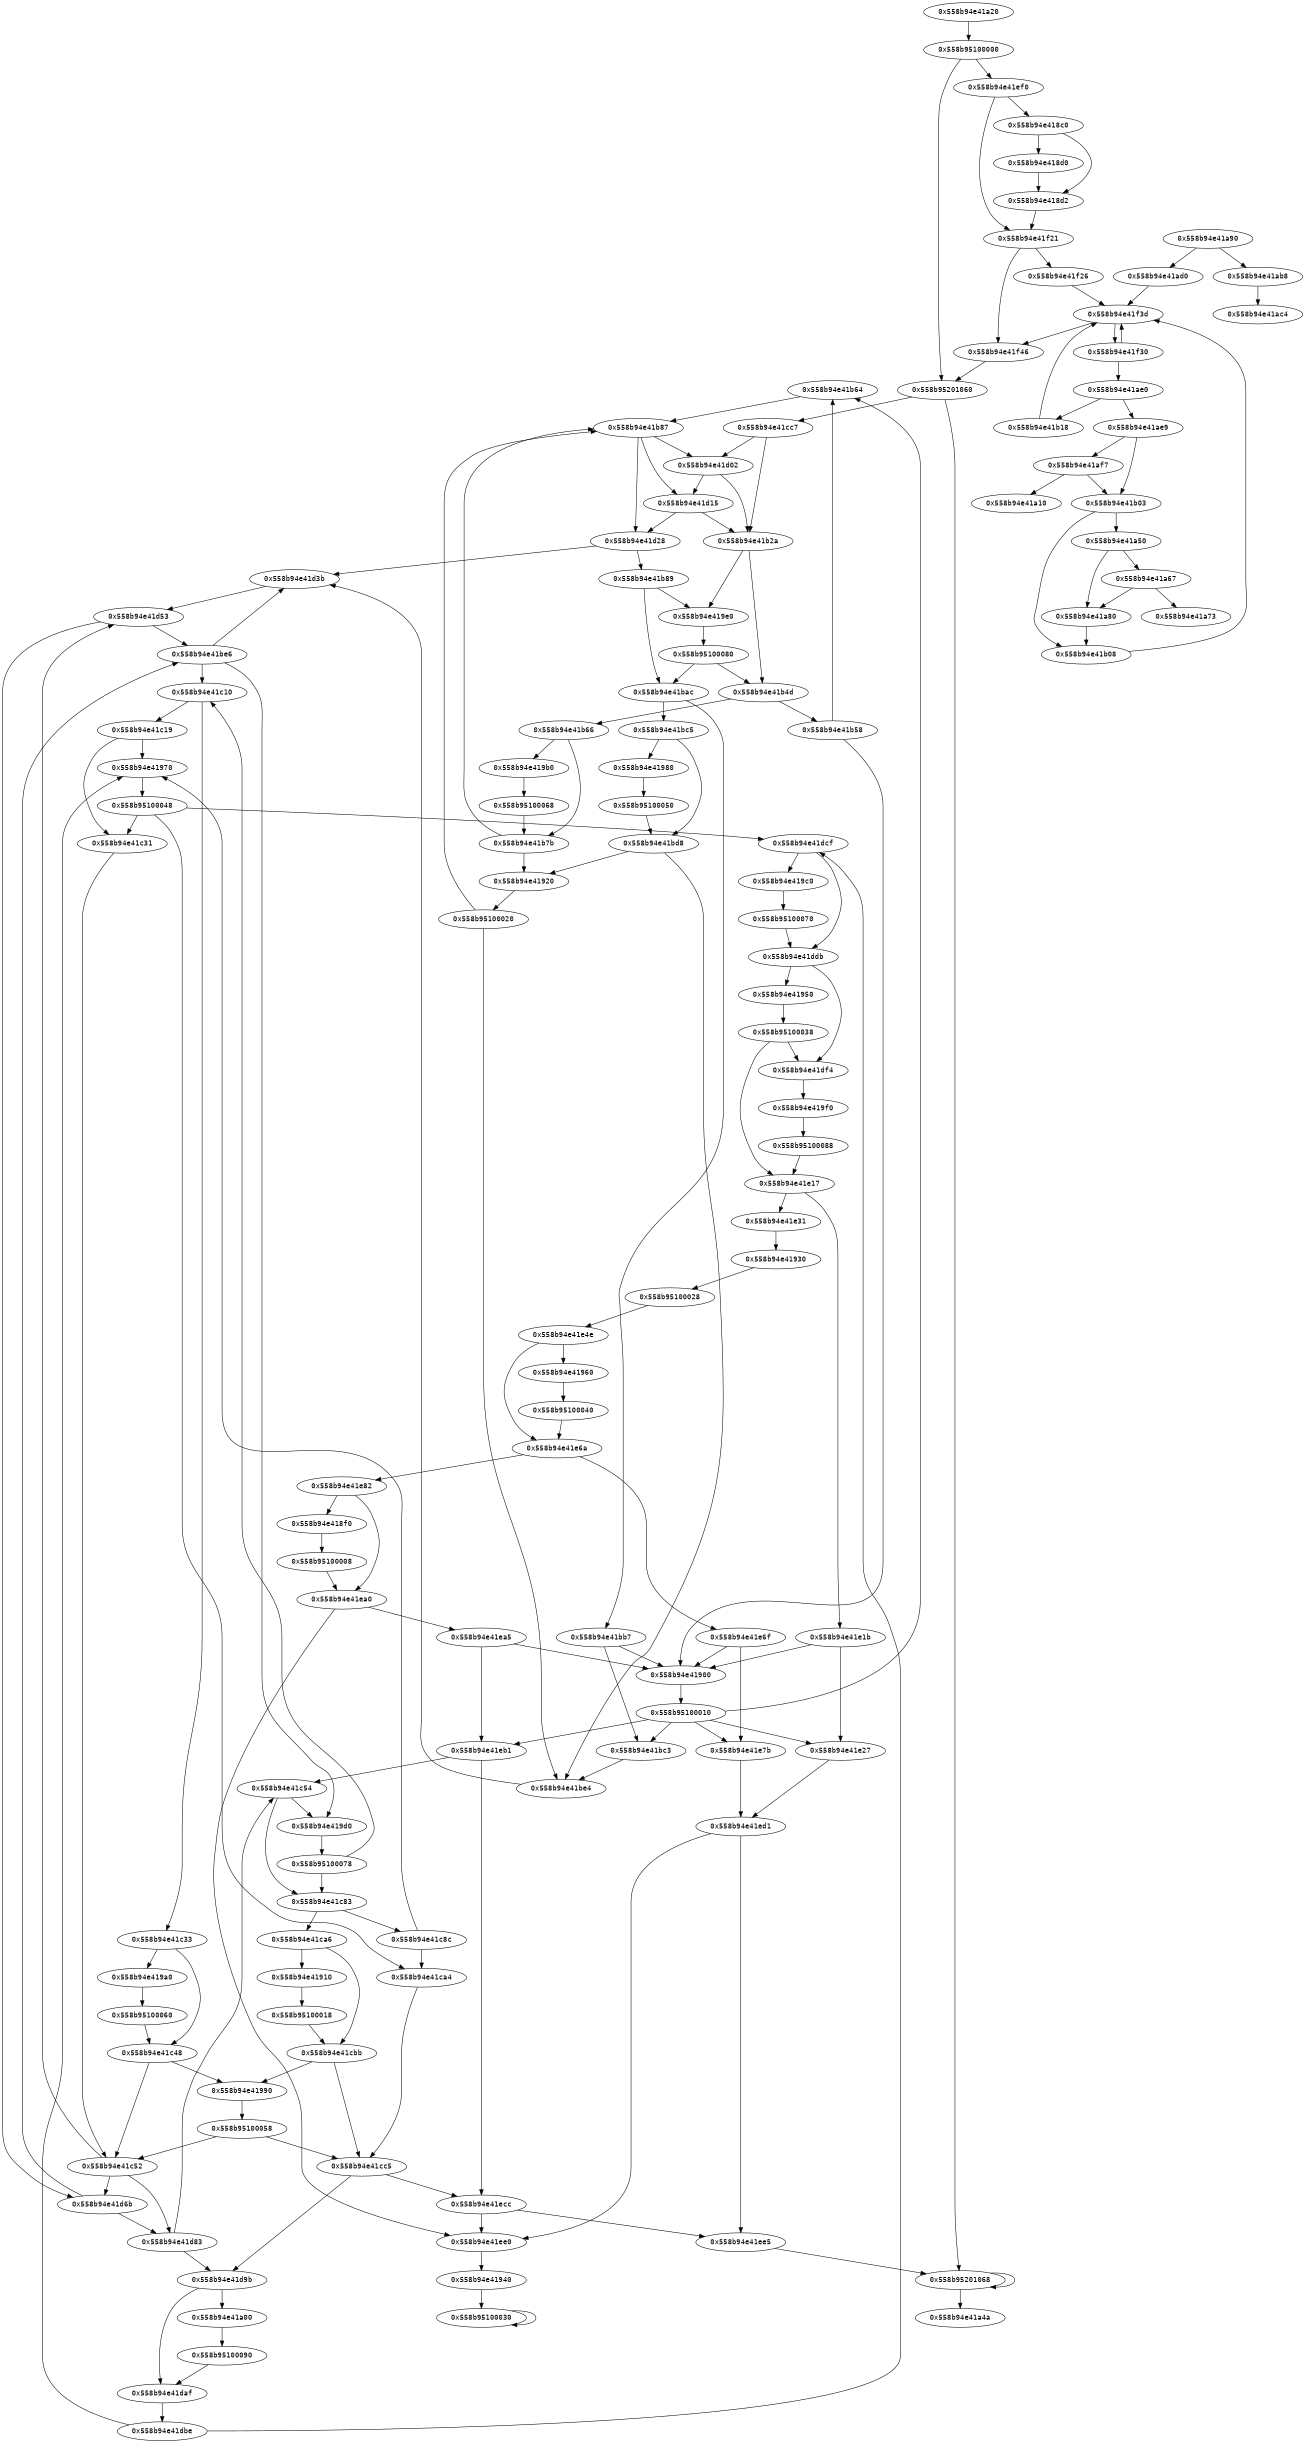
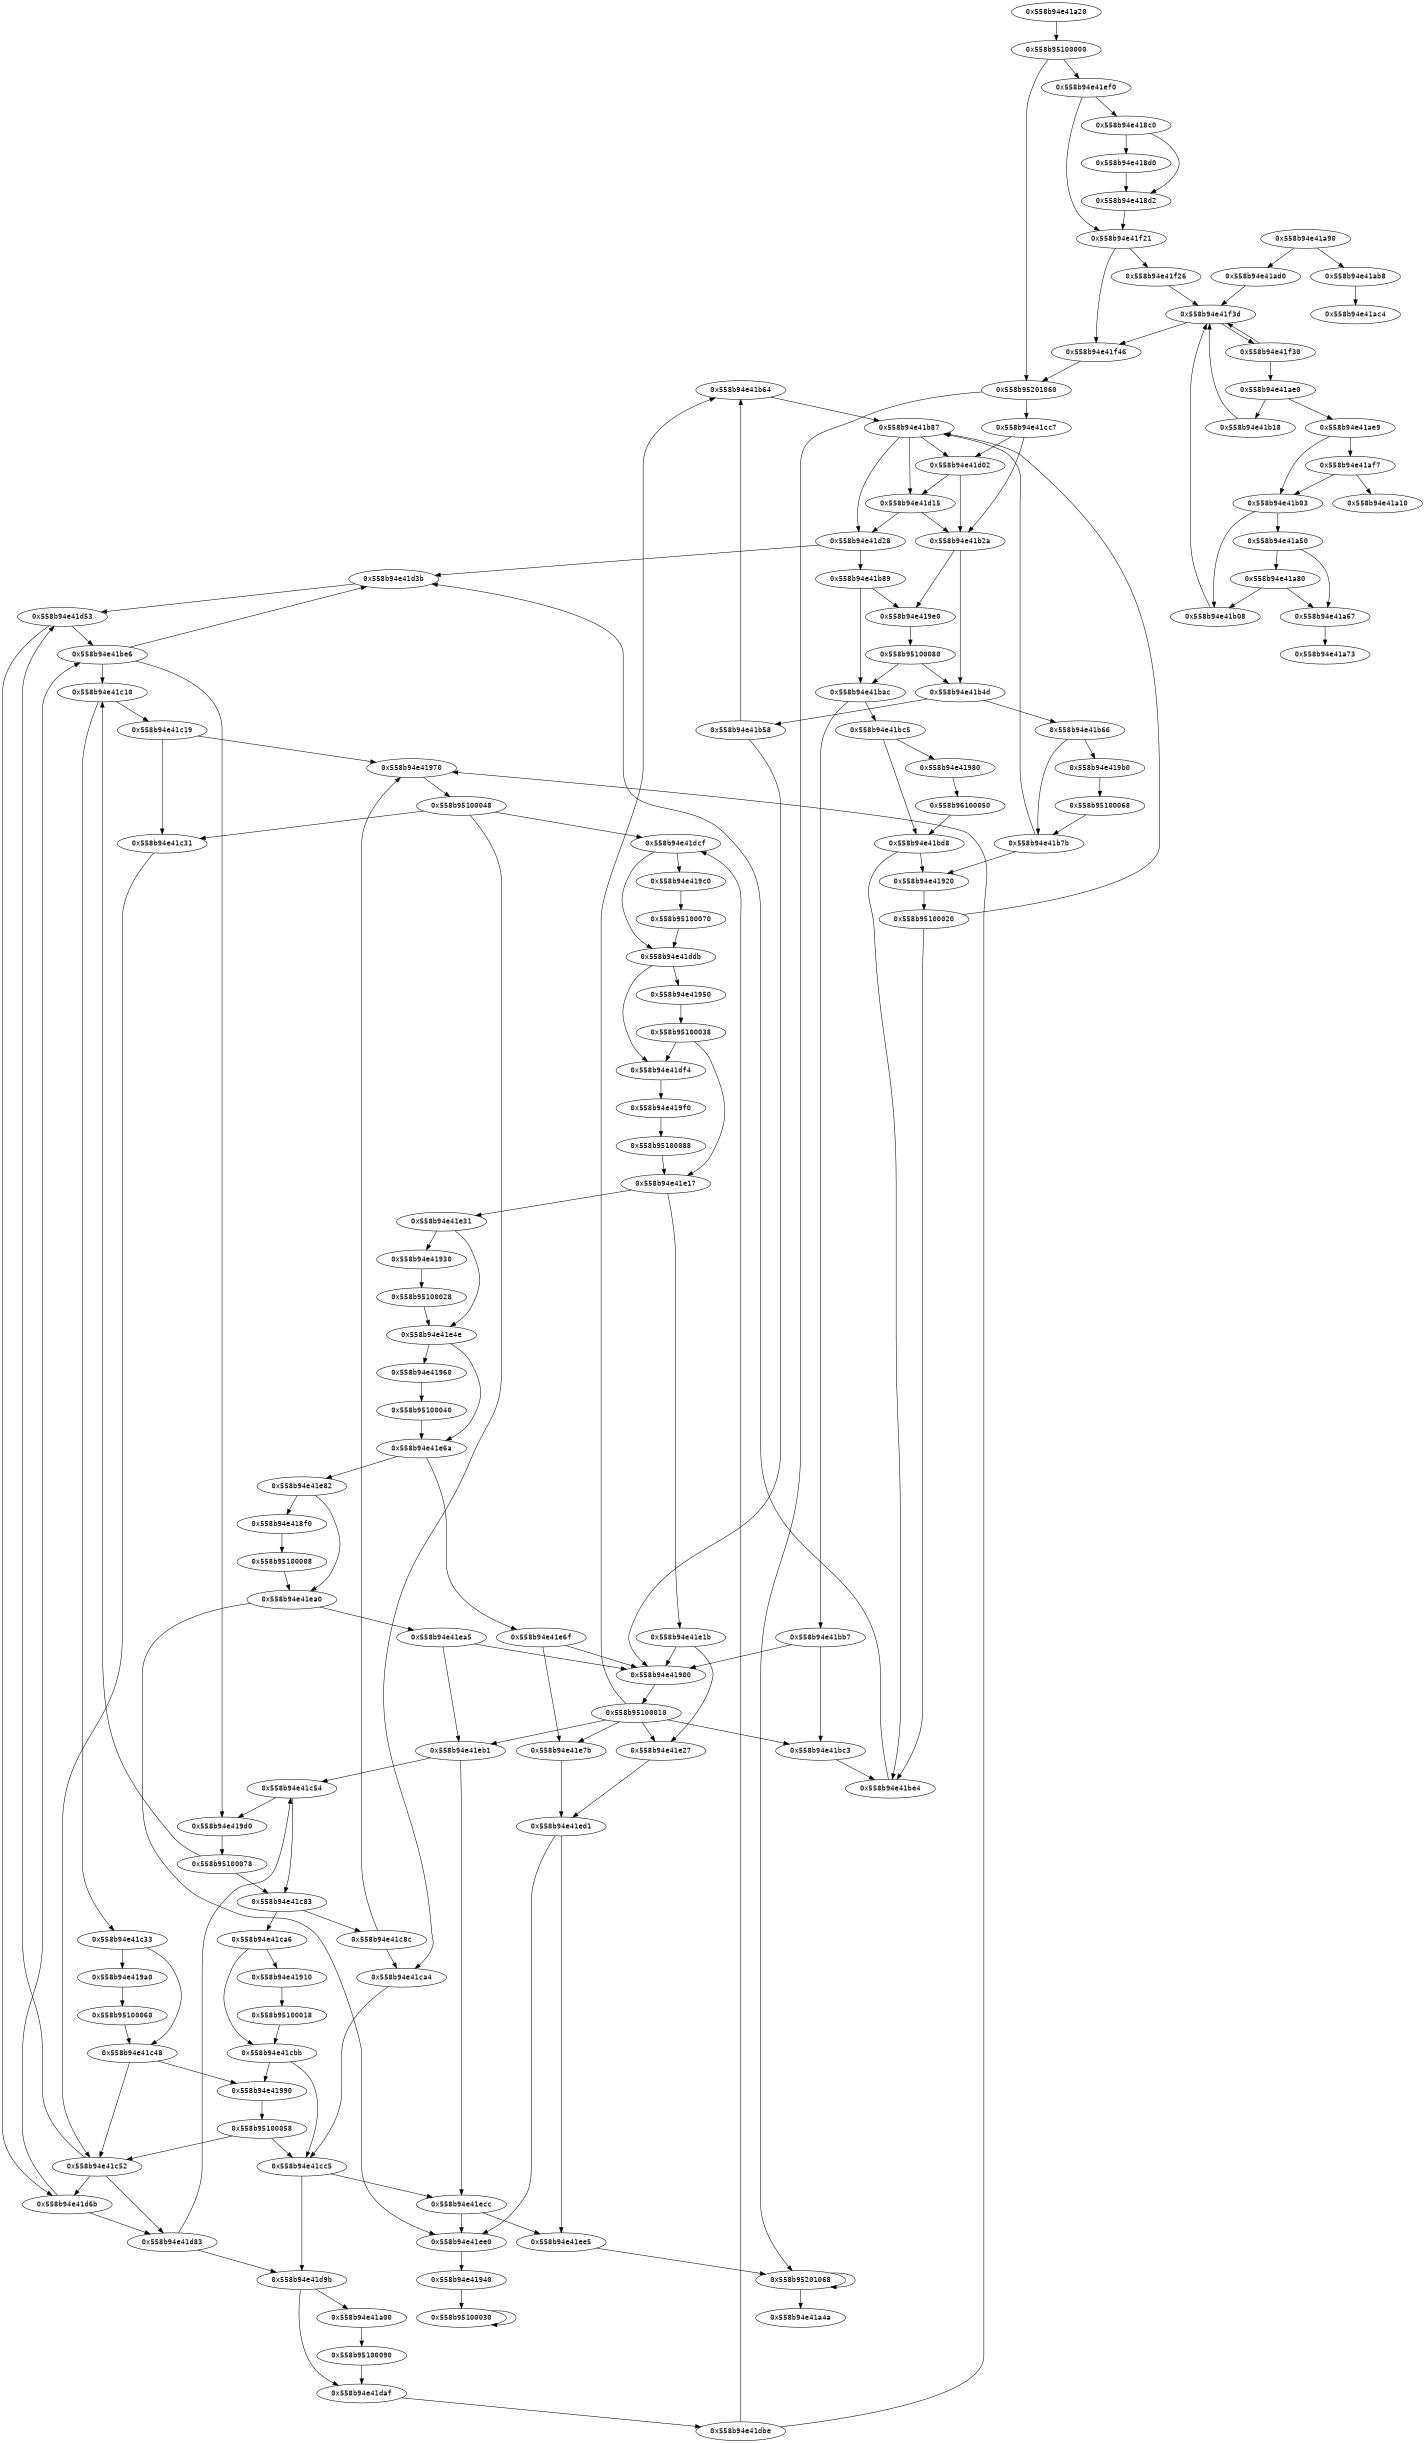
(1118, 597) -> (1298, 596)
(644, 806) -> (960, 806)
none -> (479, 1278)
